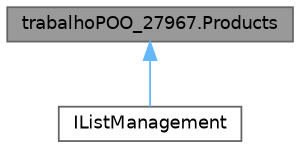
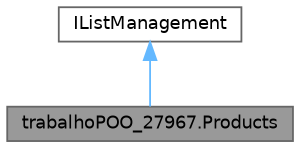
(150, 83) -> (150, 83)
